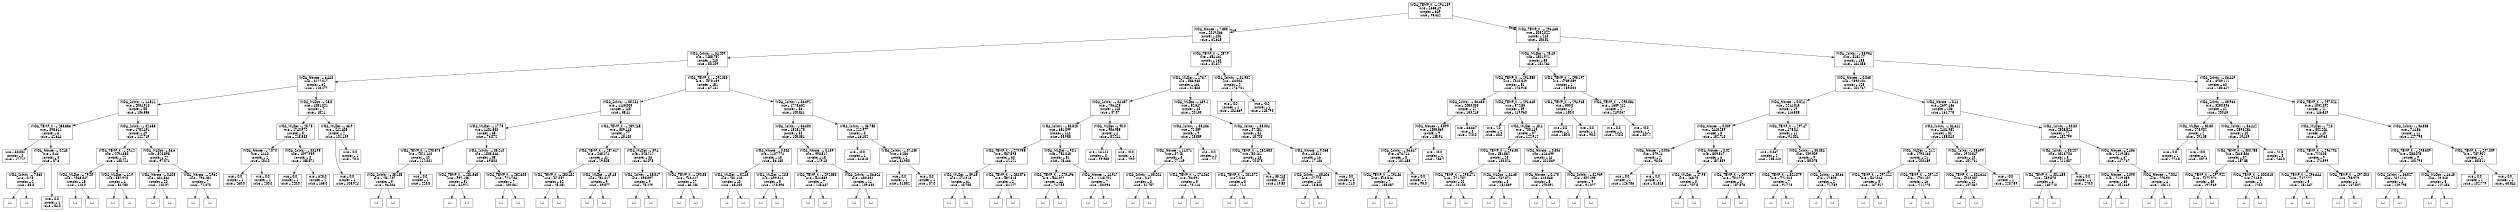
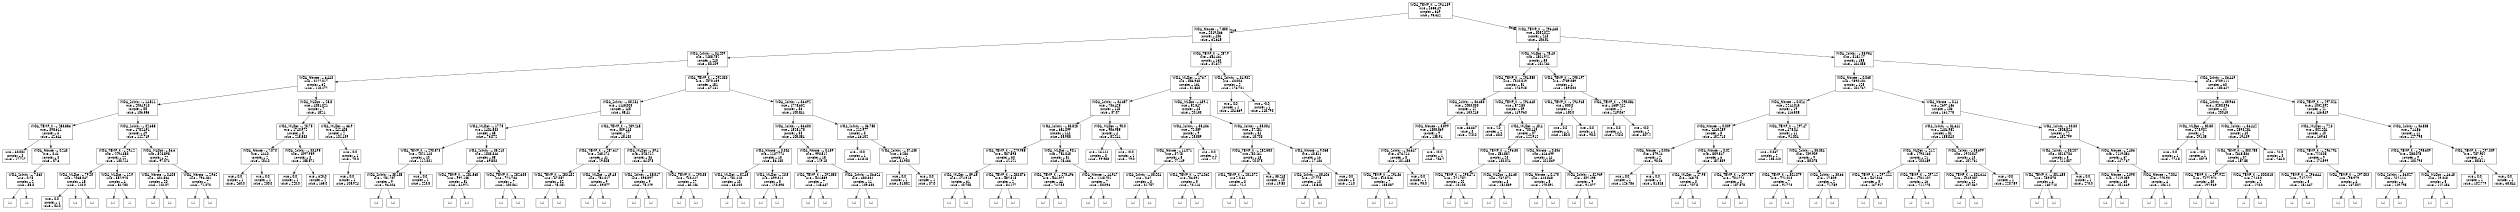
(336, 156) -> (349, 167)
(51, 179) -> (64, 192)
